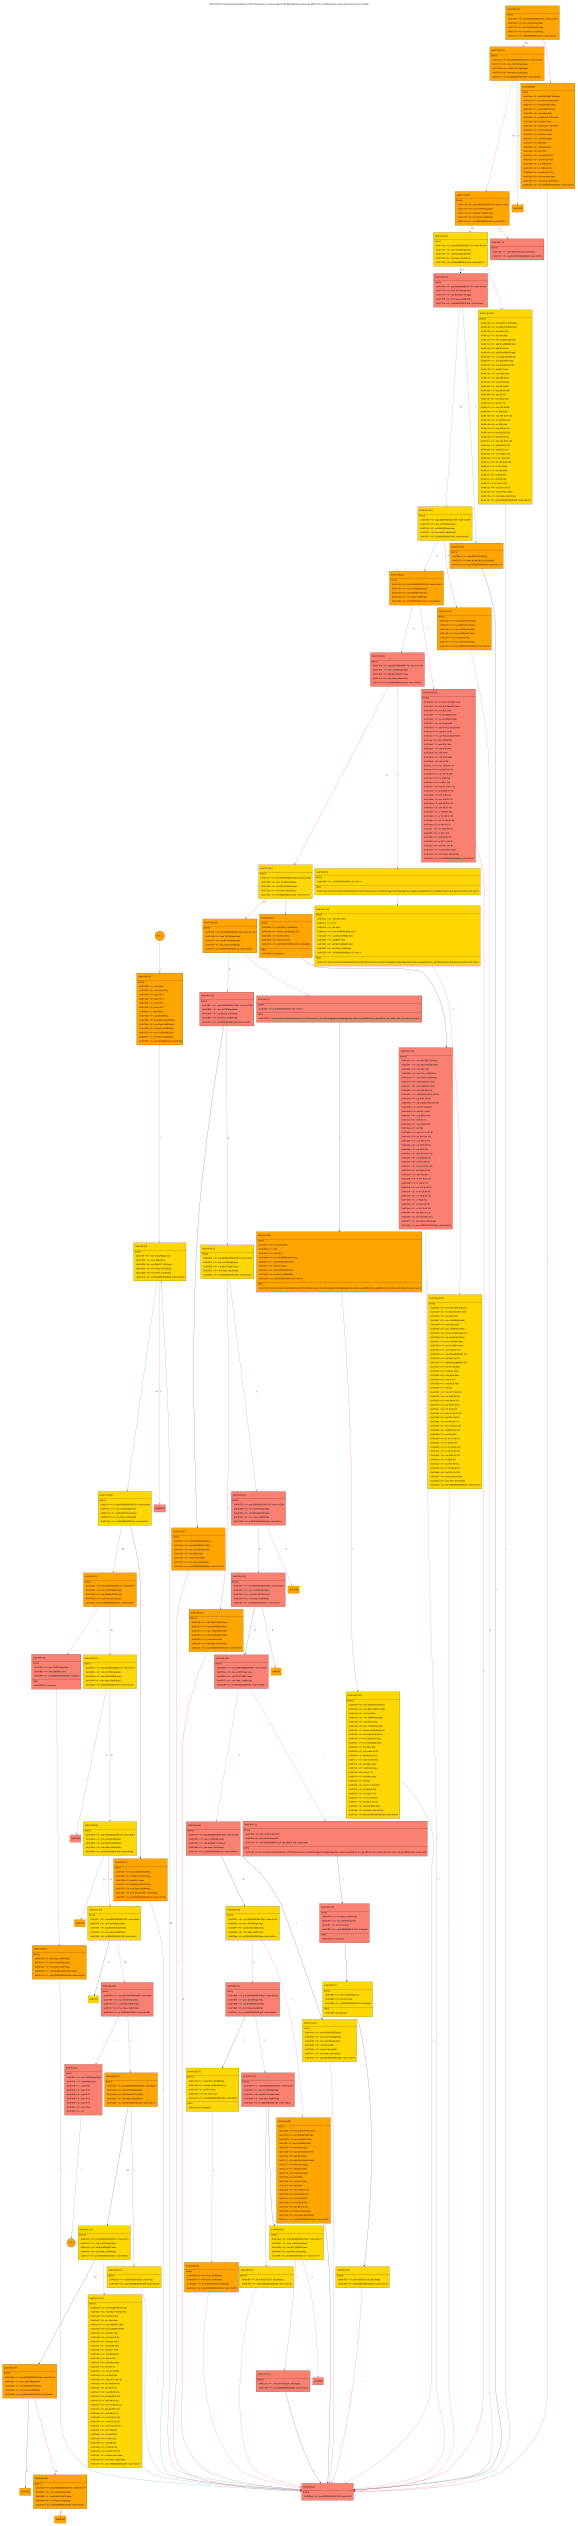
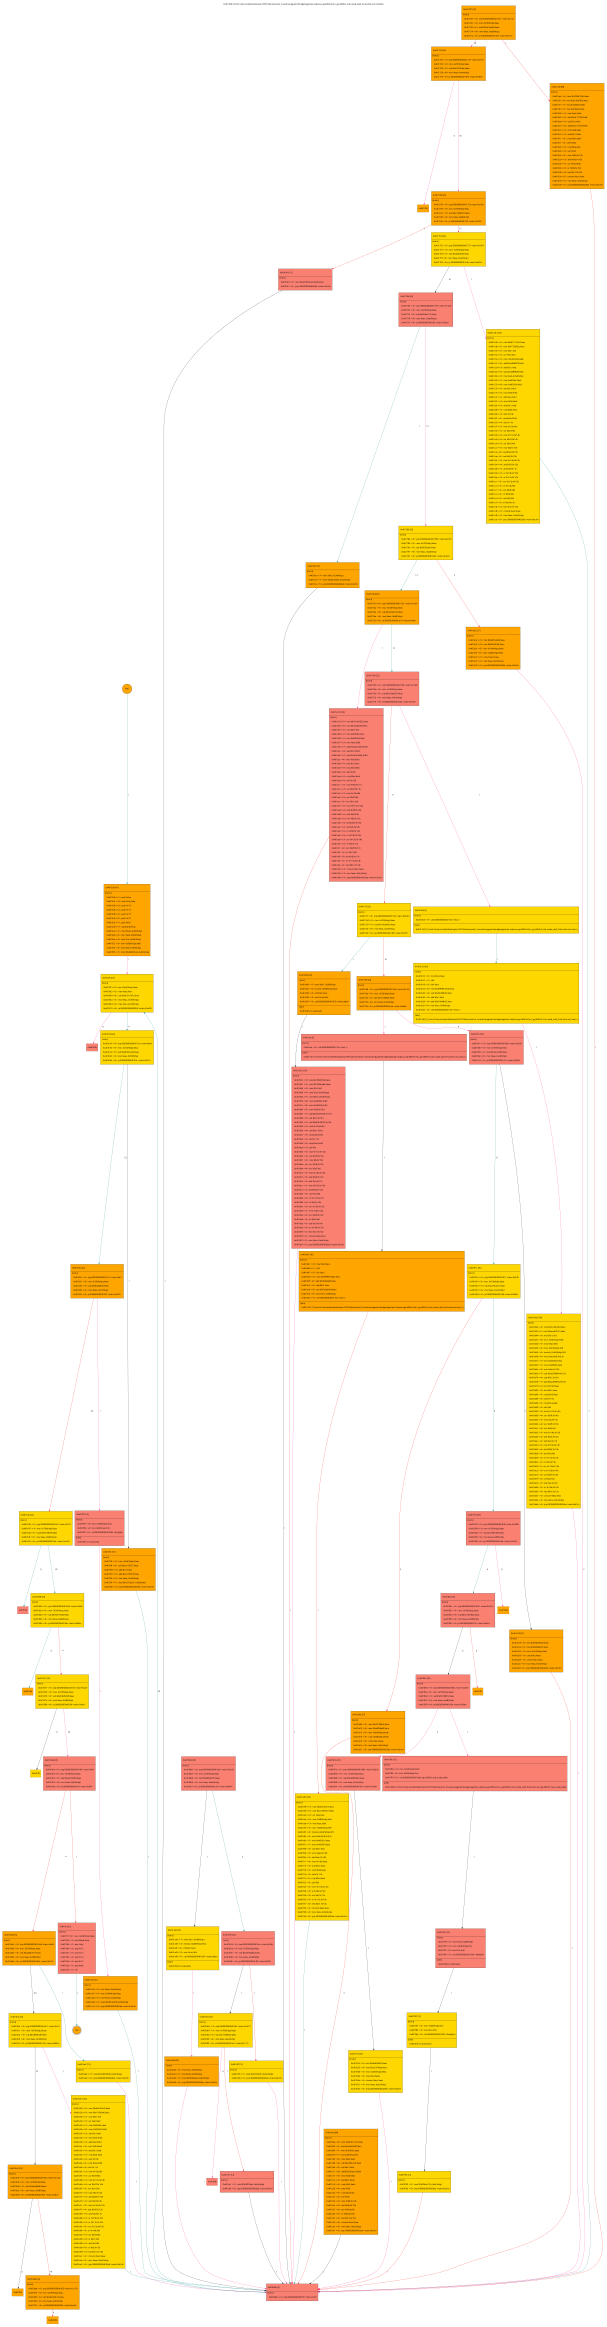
none -> (164, 1301)
(253, 1923) -> none
